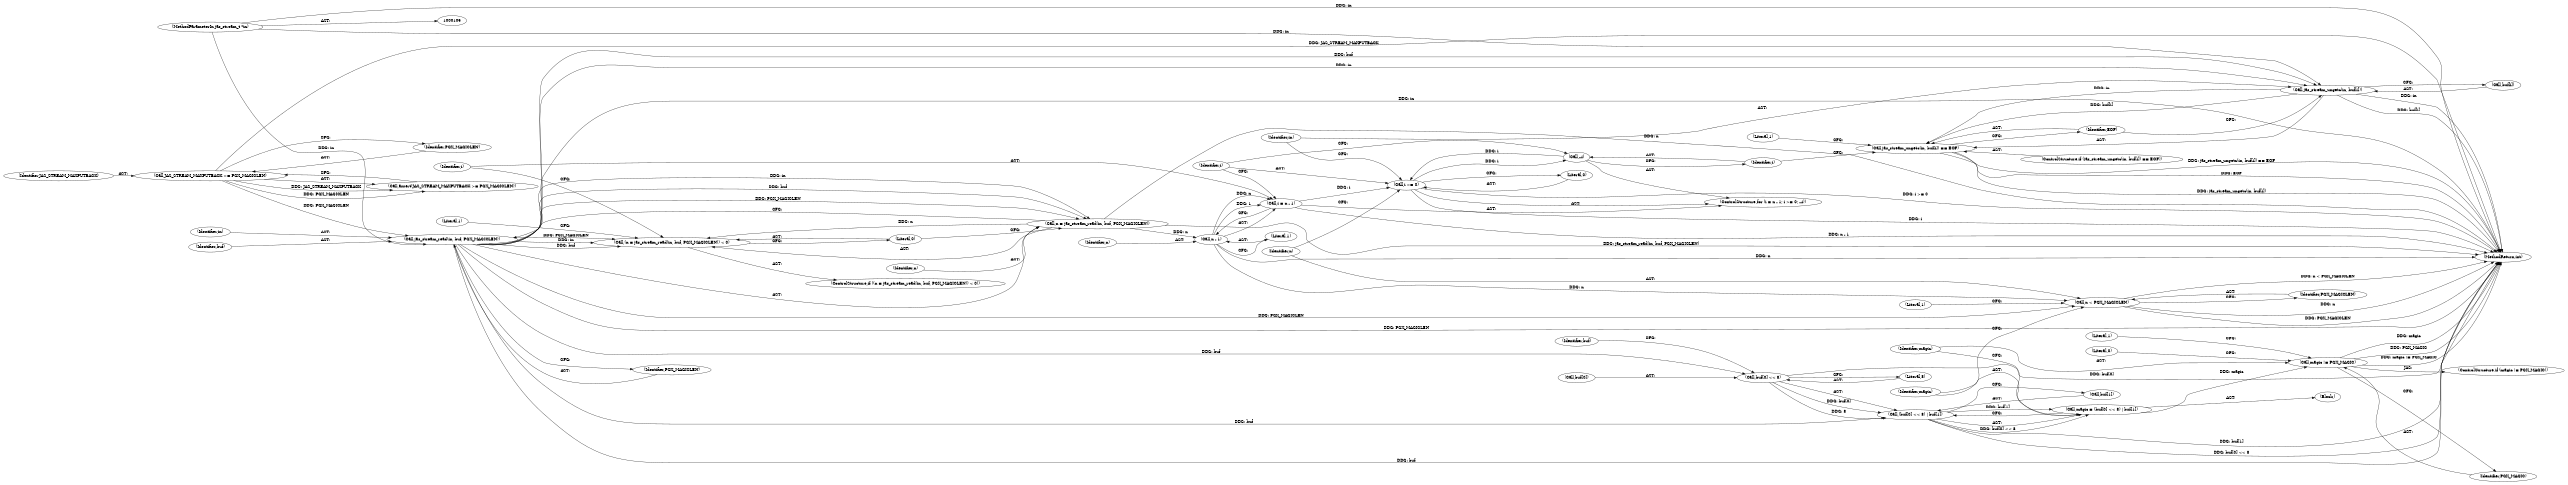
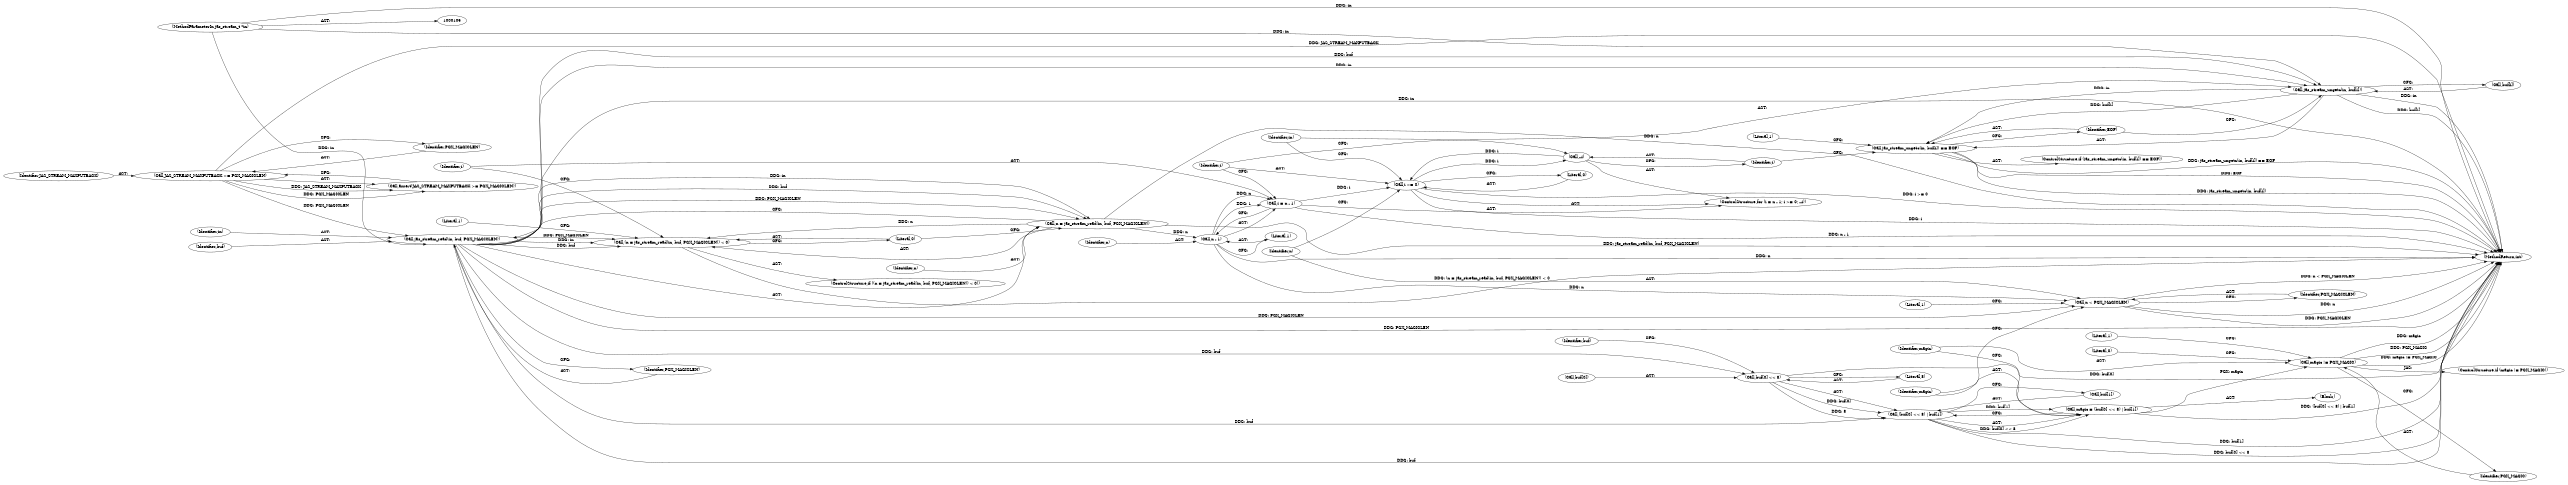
(2004, 154) -> (1993, 164)
none -> (1572, 279)
(2232, 372) -> (2232, 372)
none -> (2356, 412)
